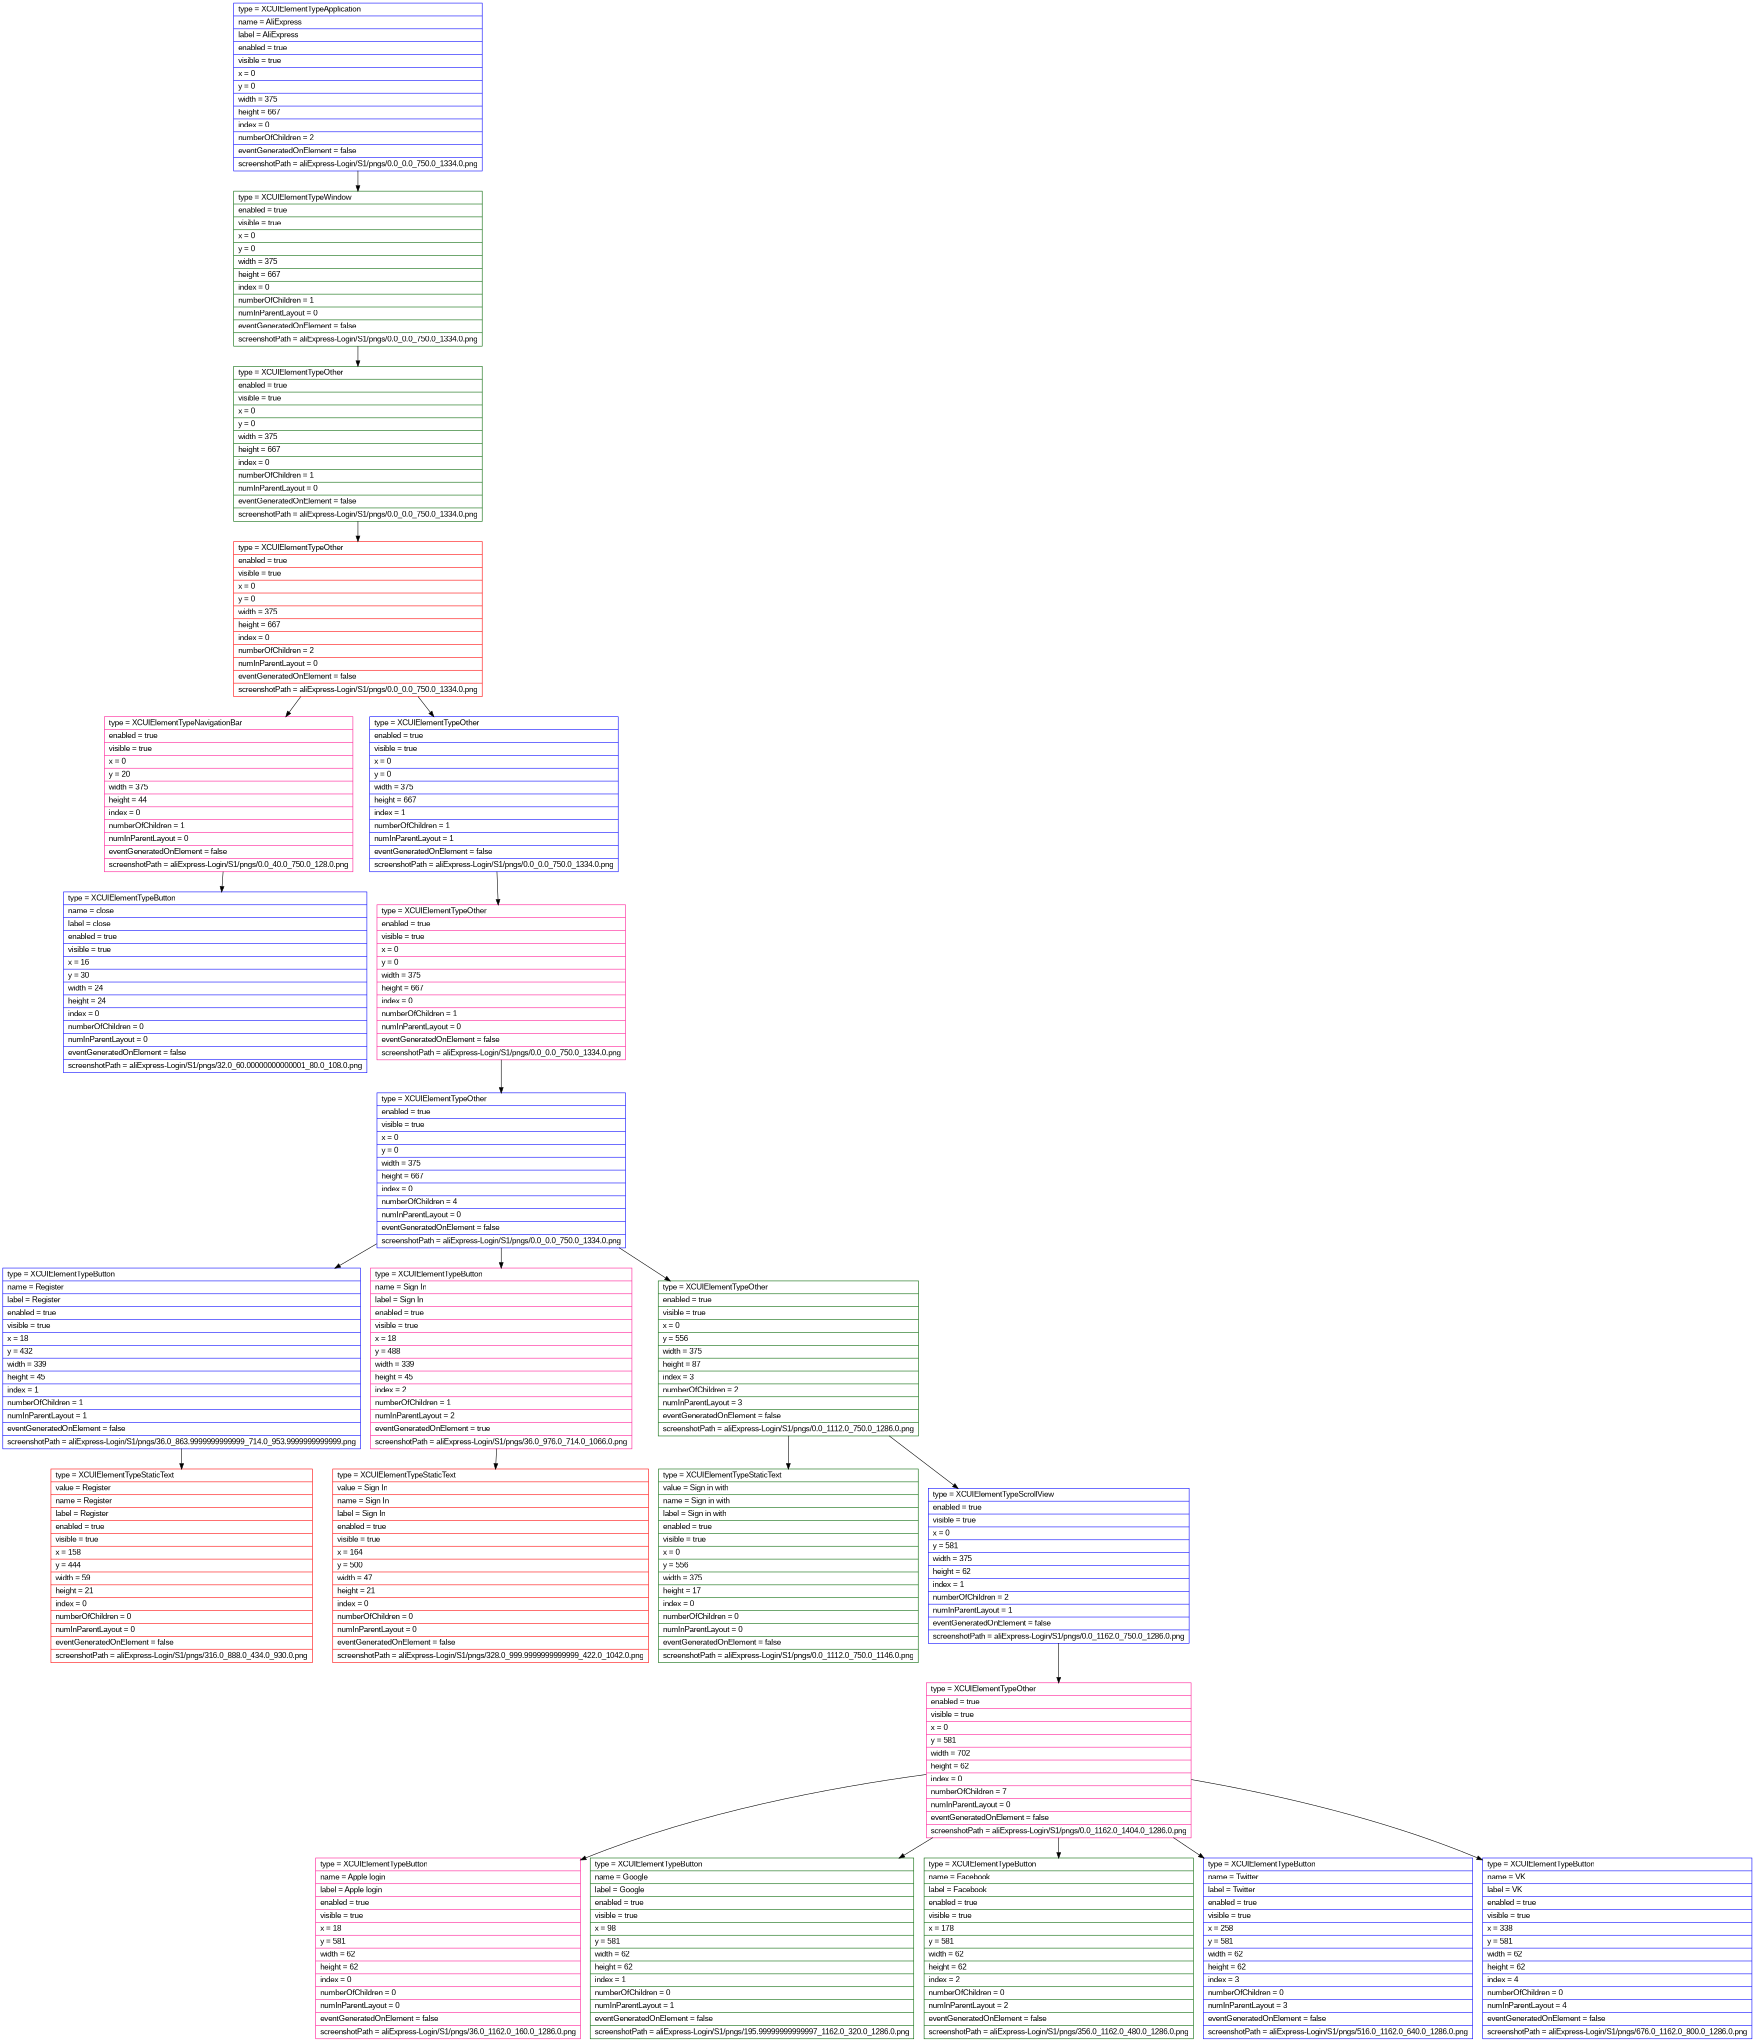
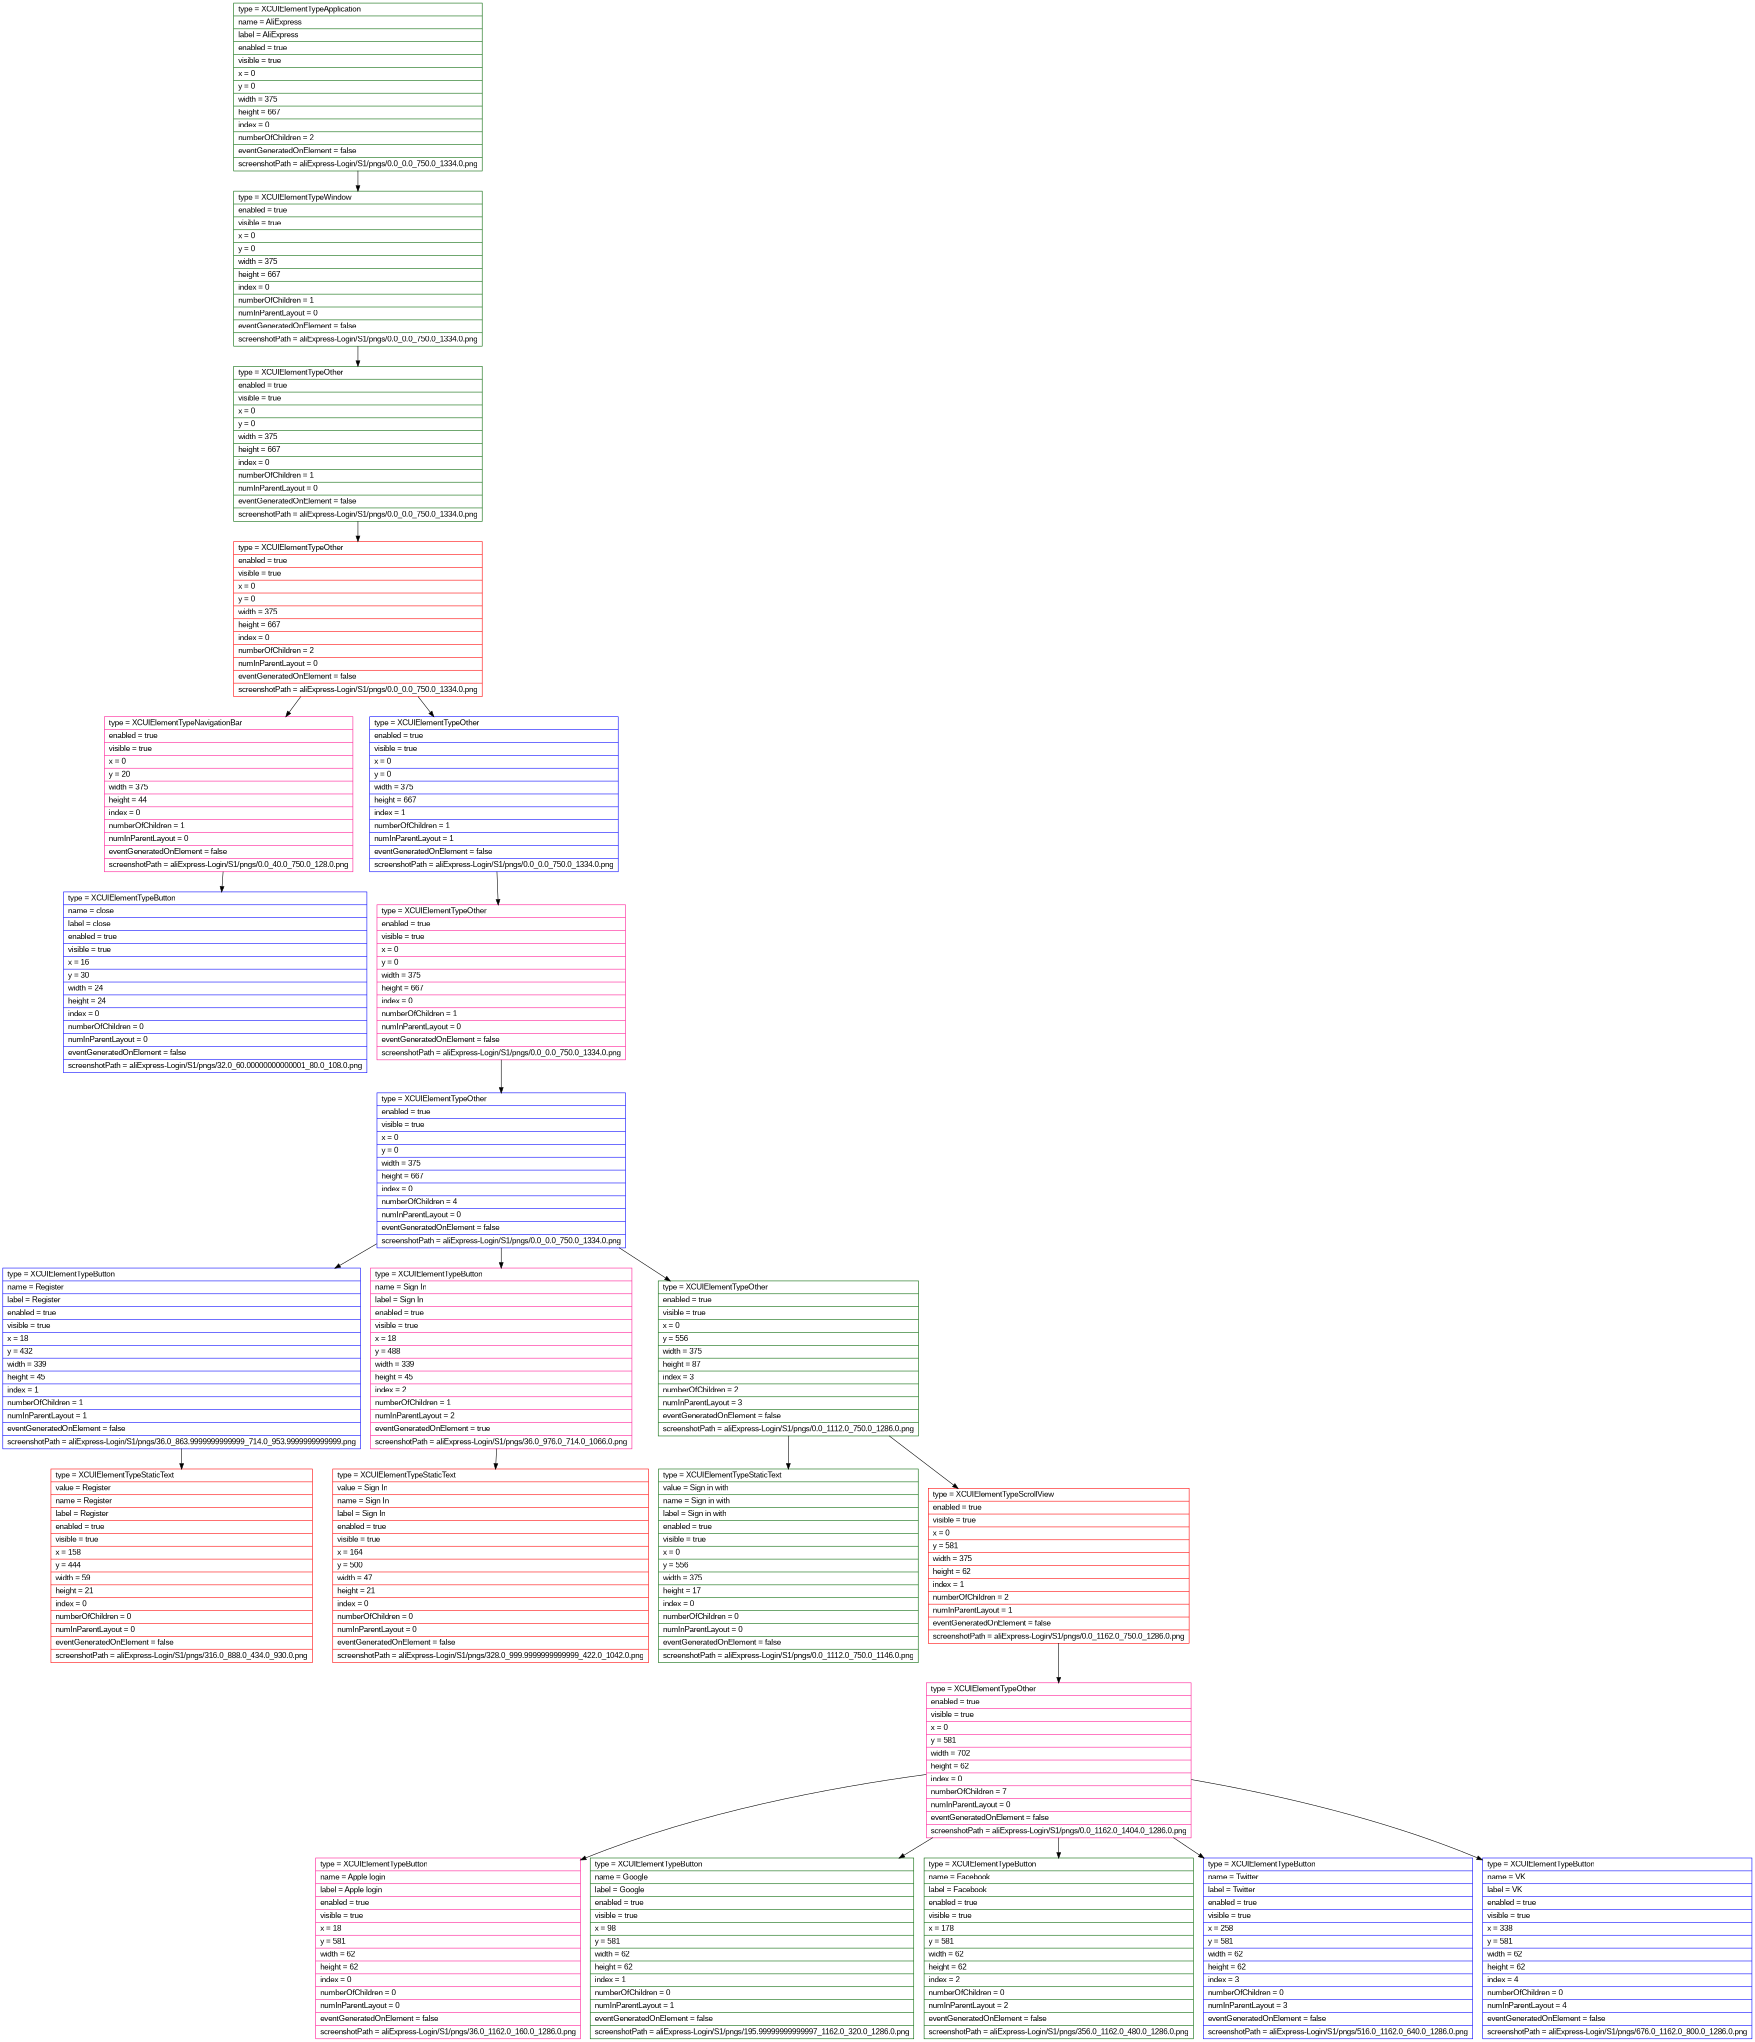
(358, 87) -> (358, 87)
(1059, 1566) -> (1059, 1566)
